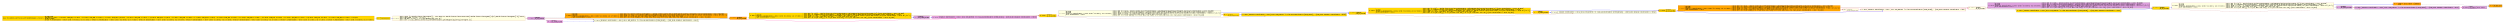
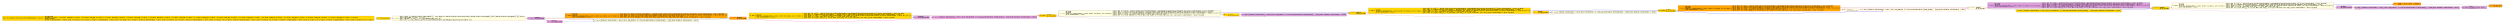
(1294, 15) -> (1294, 15)
